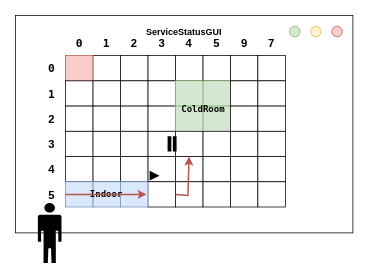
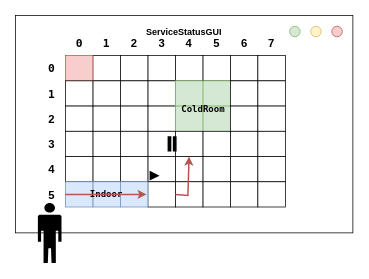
(245, 43) -> (245, 43)
